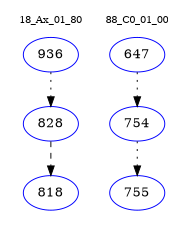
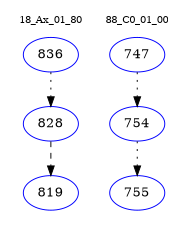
(51, 55) -> (51, 55)
(137, 55) -> (137, 55)
(51, 193) -> (51, 193)
